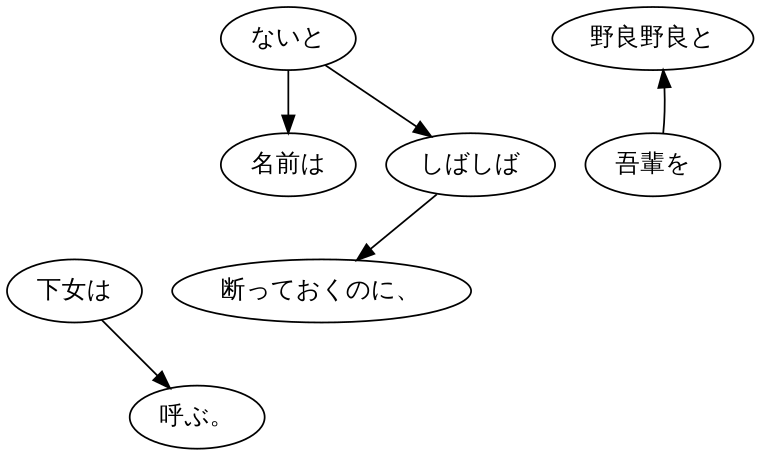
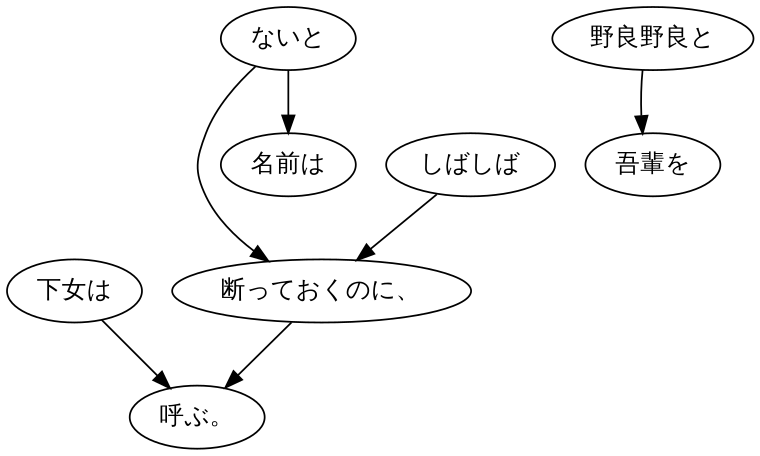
(371, 96) -> (198, 160)
(665, 111) -> (641, 93)
none -> (265, 349)
